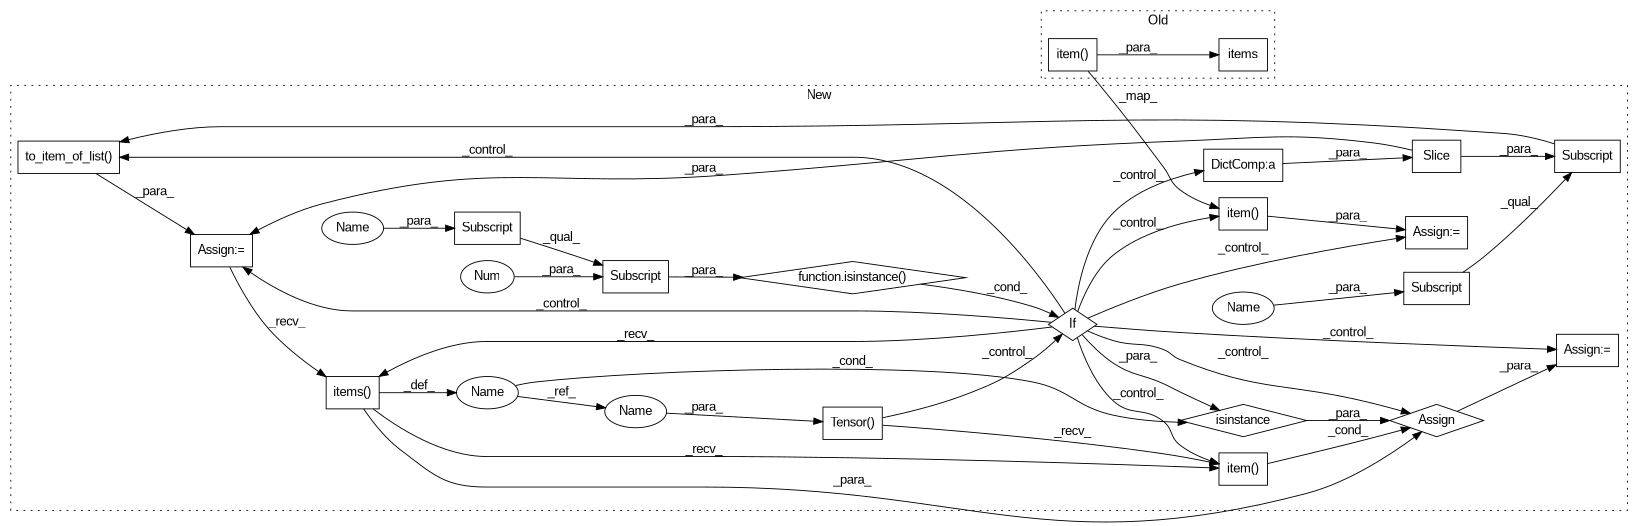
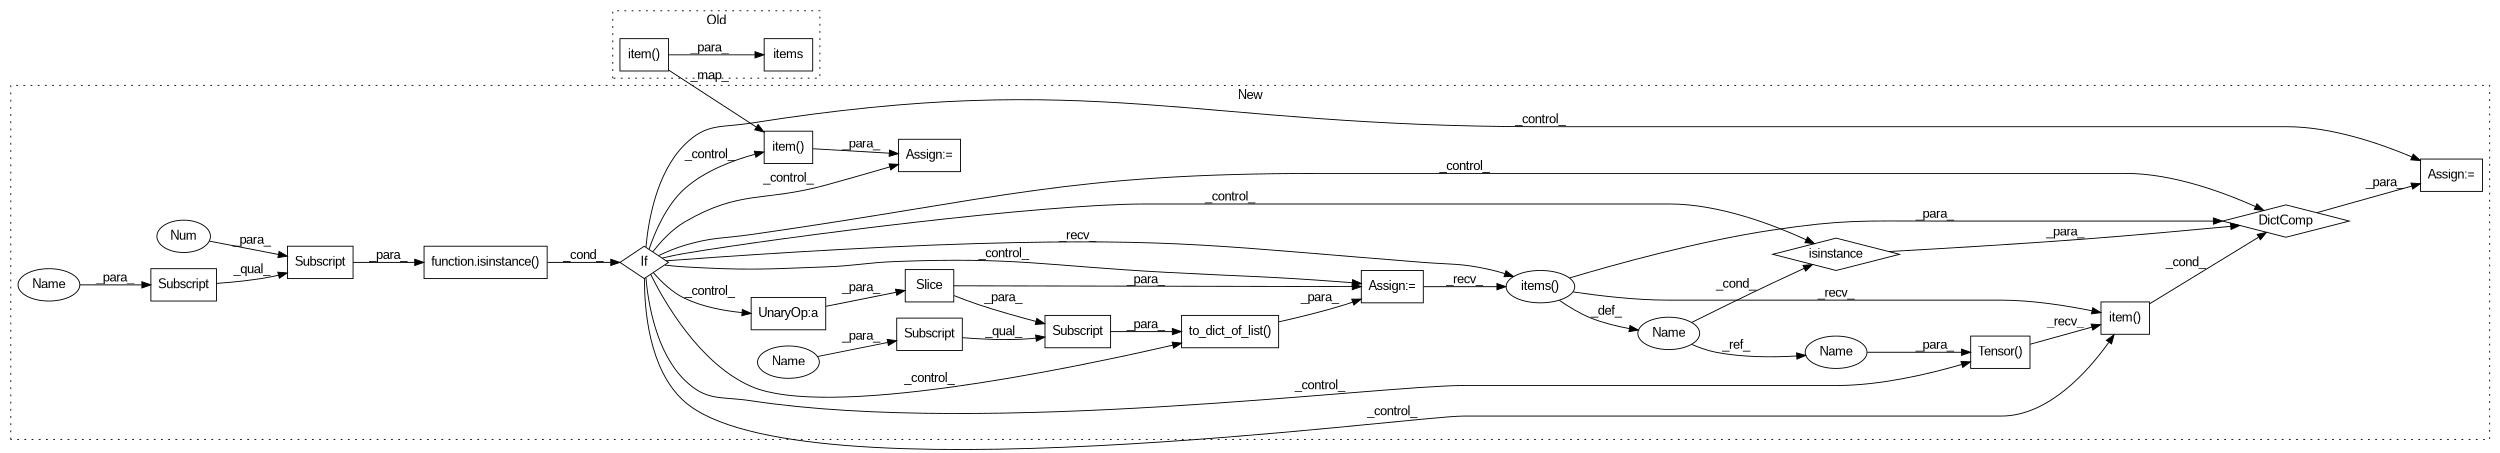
(69, 157) -> (1230, 332)
(1243, 165) -> (788, 314)
(853, 278) -> (486, 262)
(1138, 356) -> (1230, 197)
(975, 391) -> (1266, 400)
(353, 393) -> (1540, 287)
(1437, 421) -> (2286, 221)
